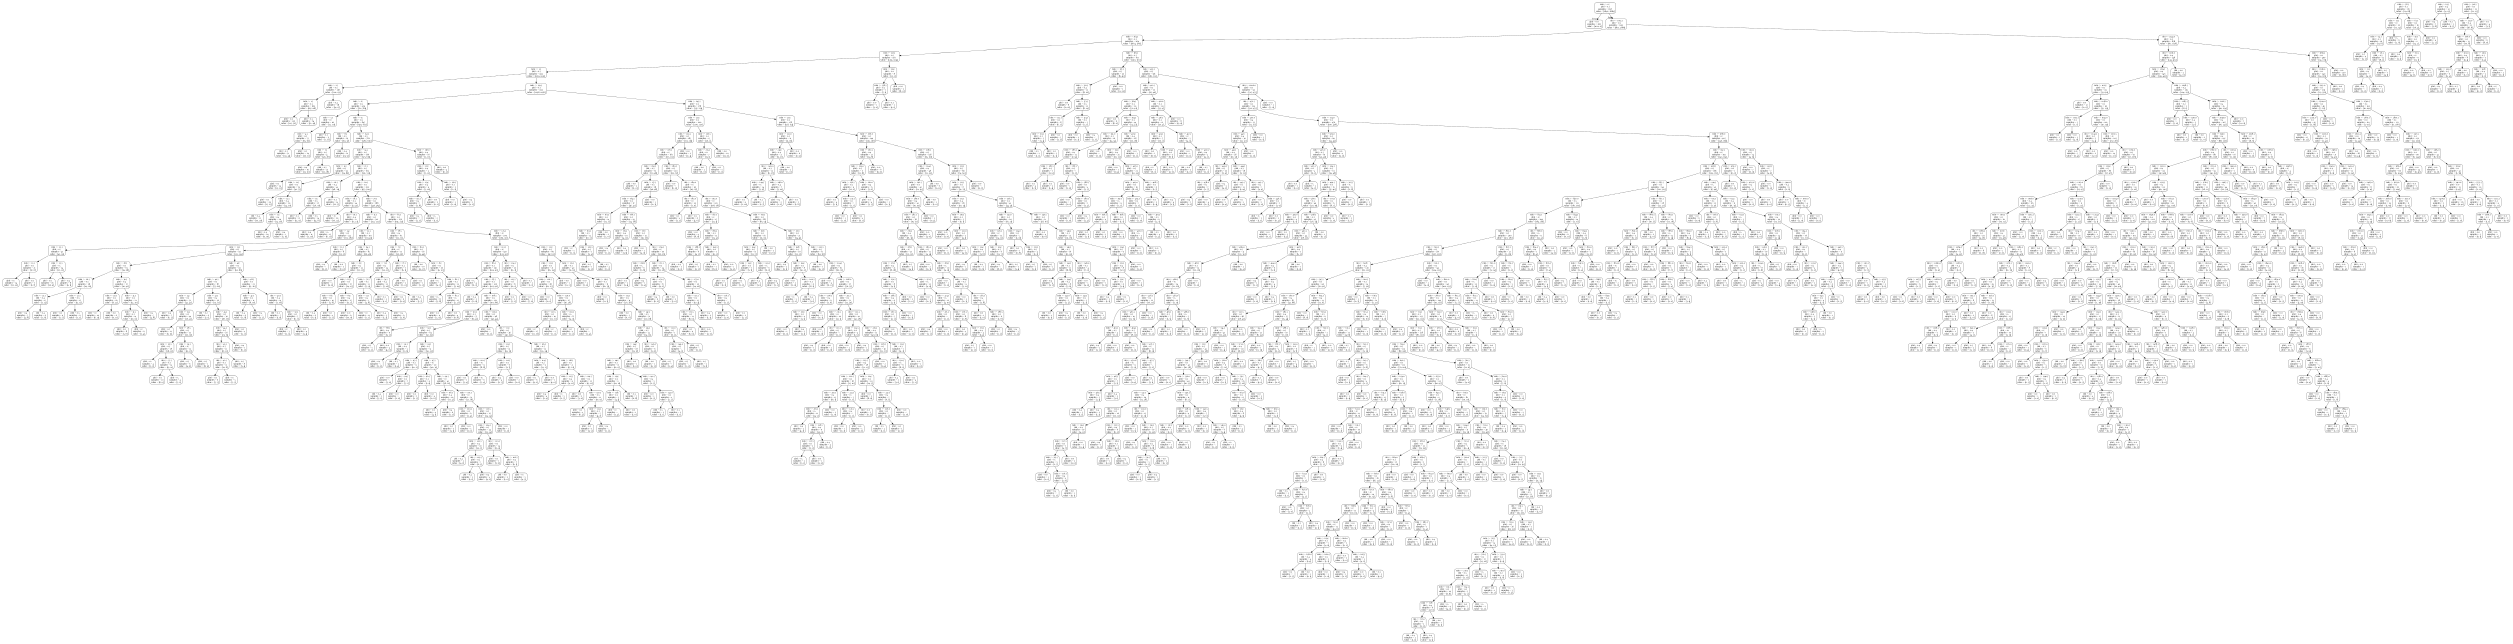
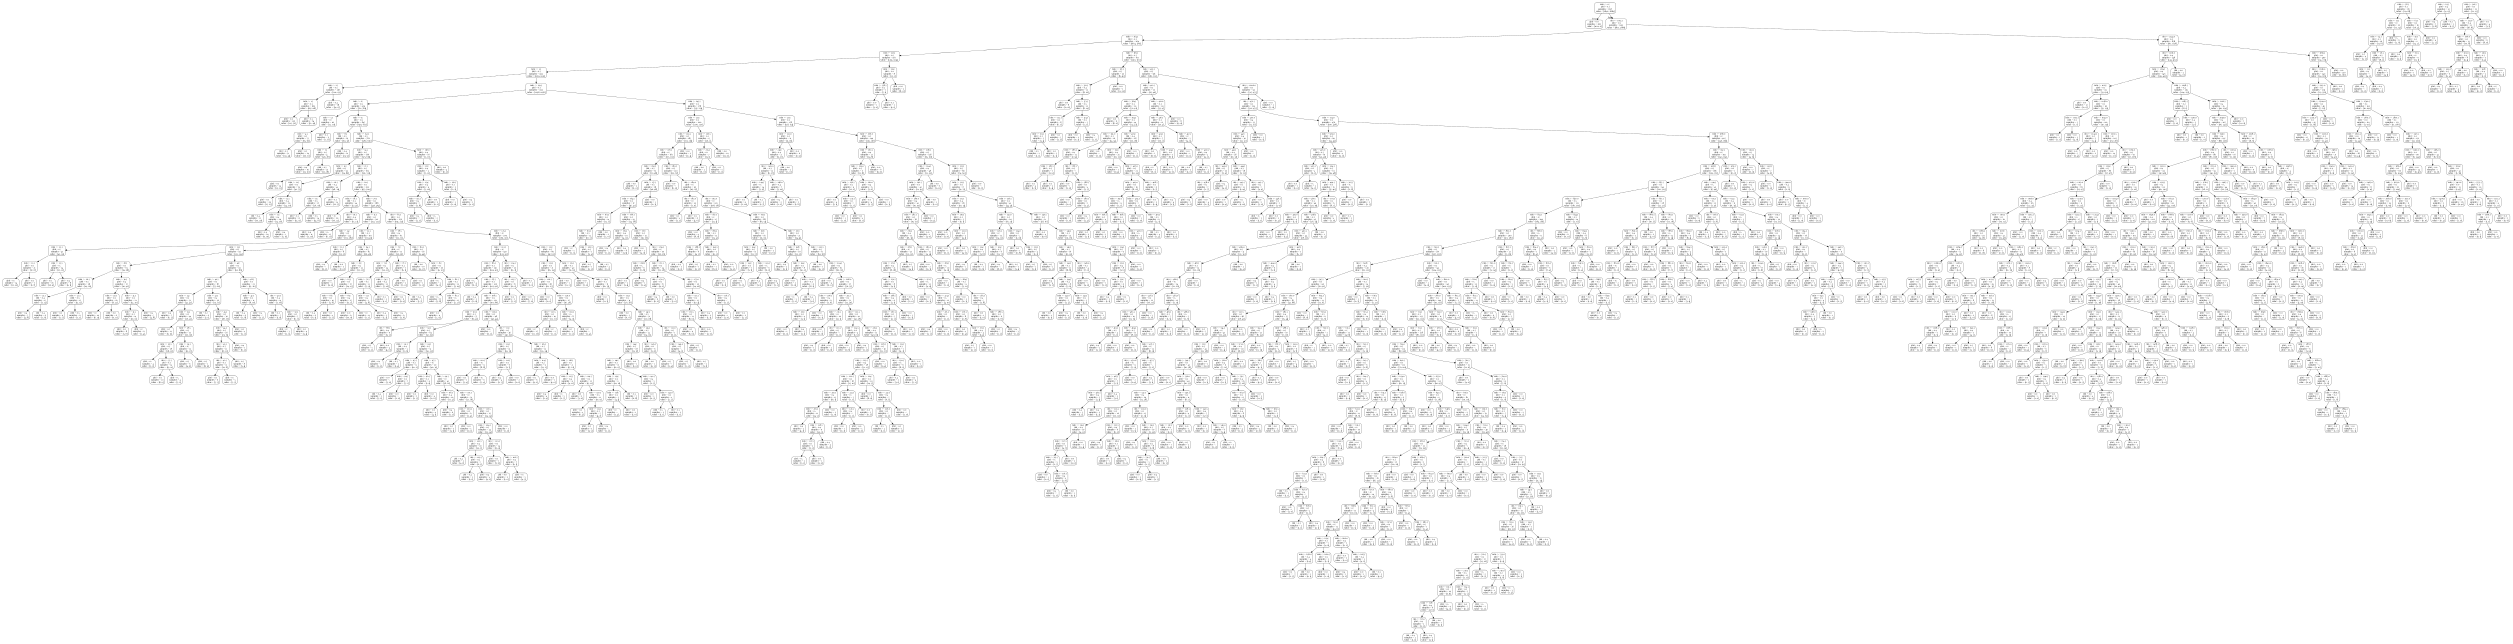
(2229, 161) -> (2219, 161)
(627, 209) -> (629, 211)
none -> (2353, 242)
none -> (1849, 258)
none -> (2213, 307)
(1121, 309) -> (1121, 323)
(453, 315) -> none
(1987, 324) -> none
(638, 339) -> (633, 330)
(2087, 355) -> (2096, 355)
(1353, 420) -> (1355, 421)
none -> (1255, 429)
(1489, 542) -> none
